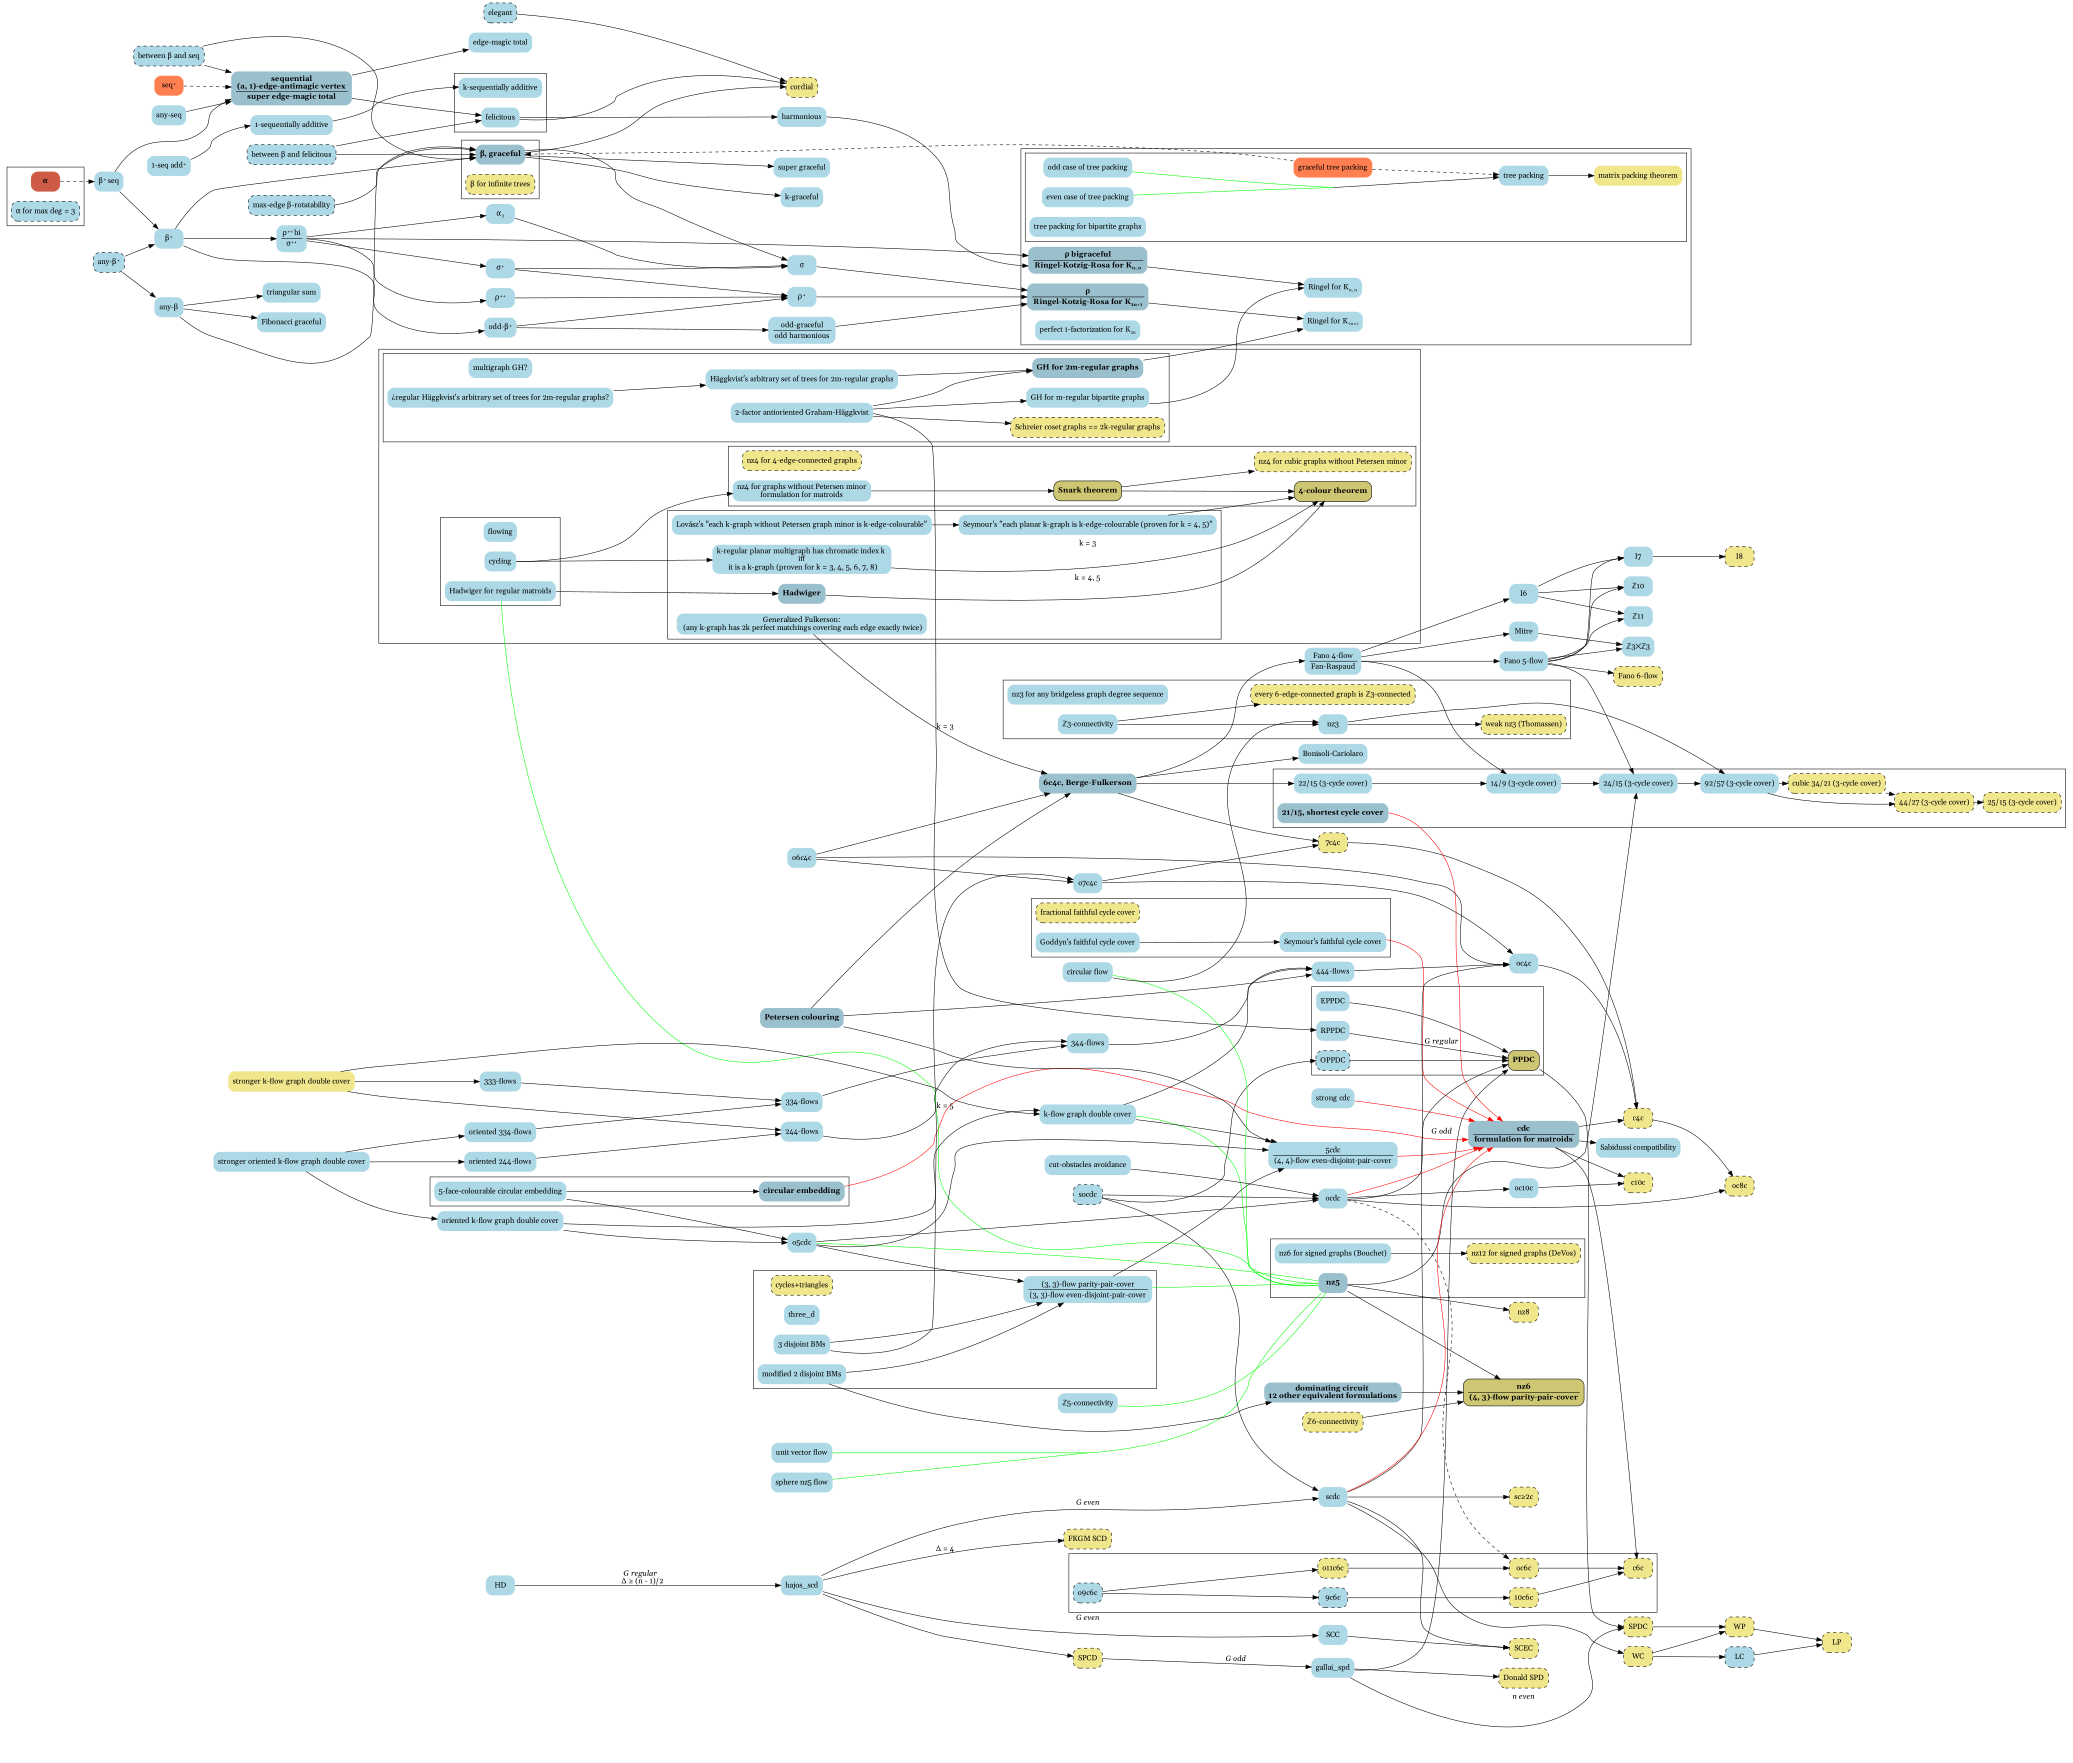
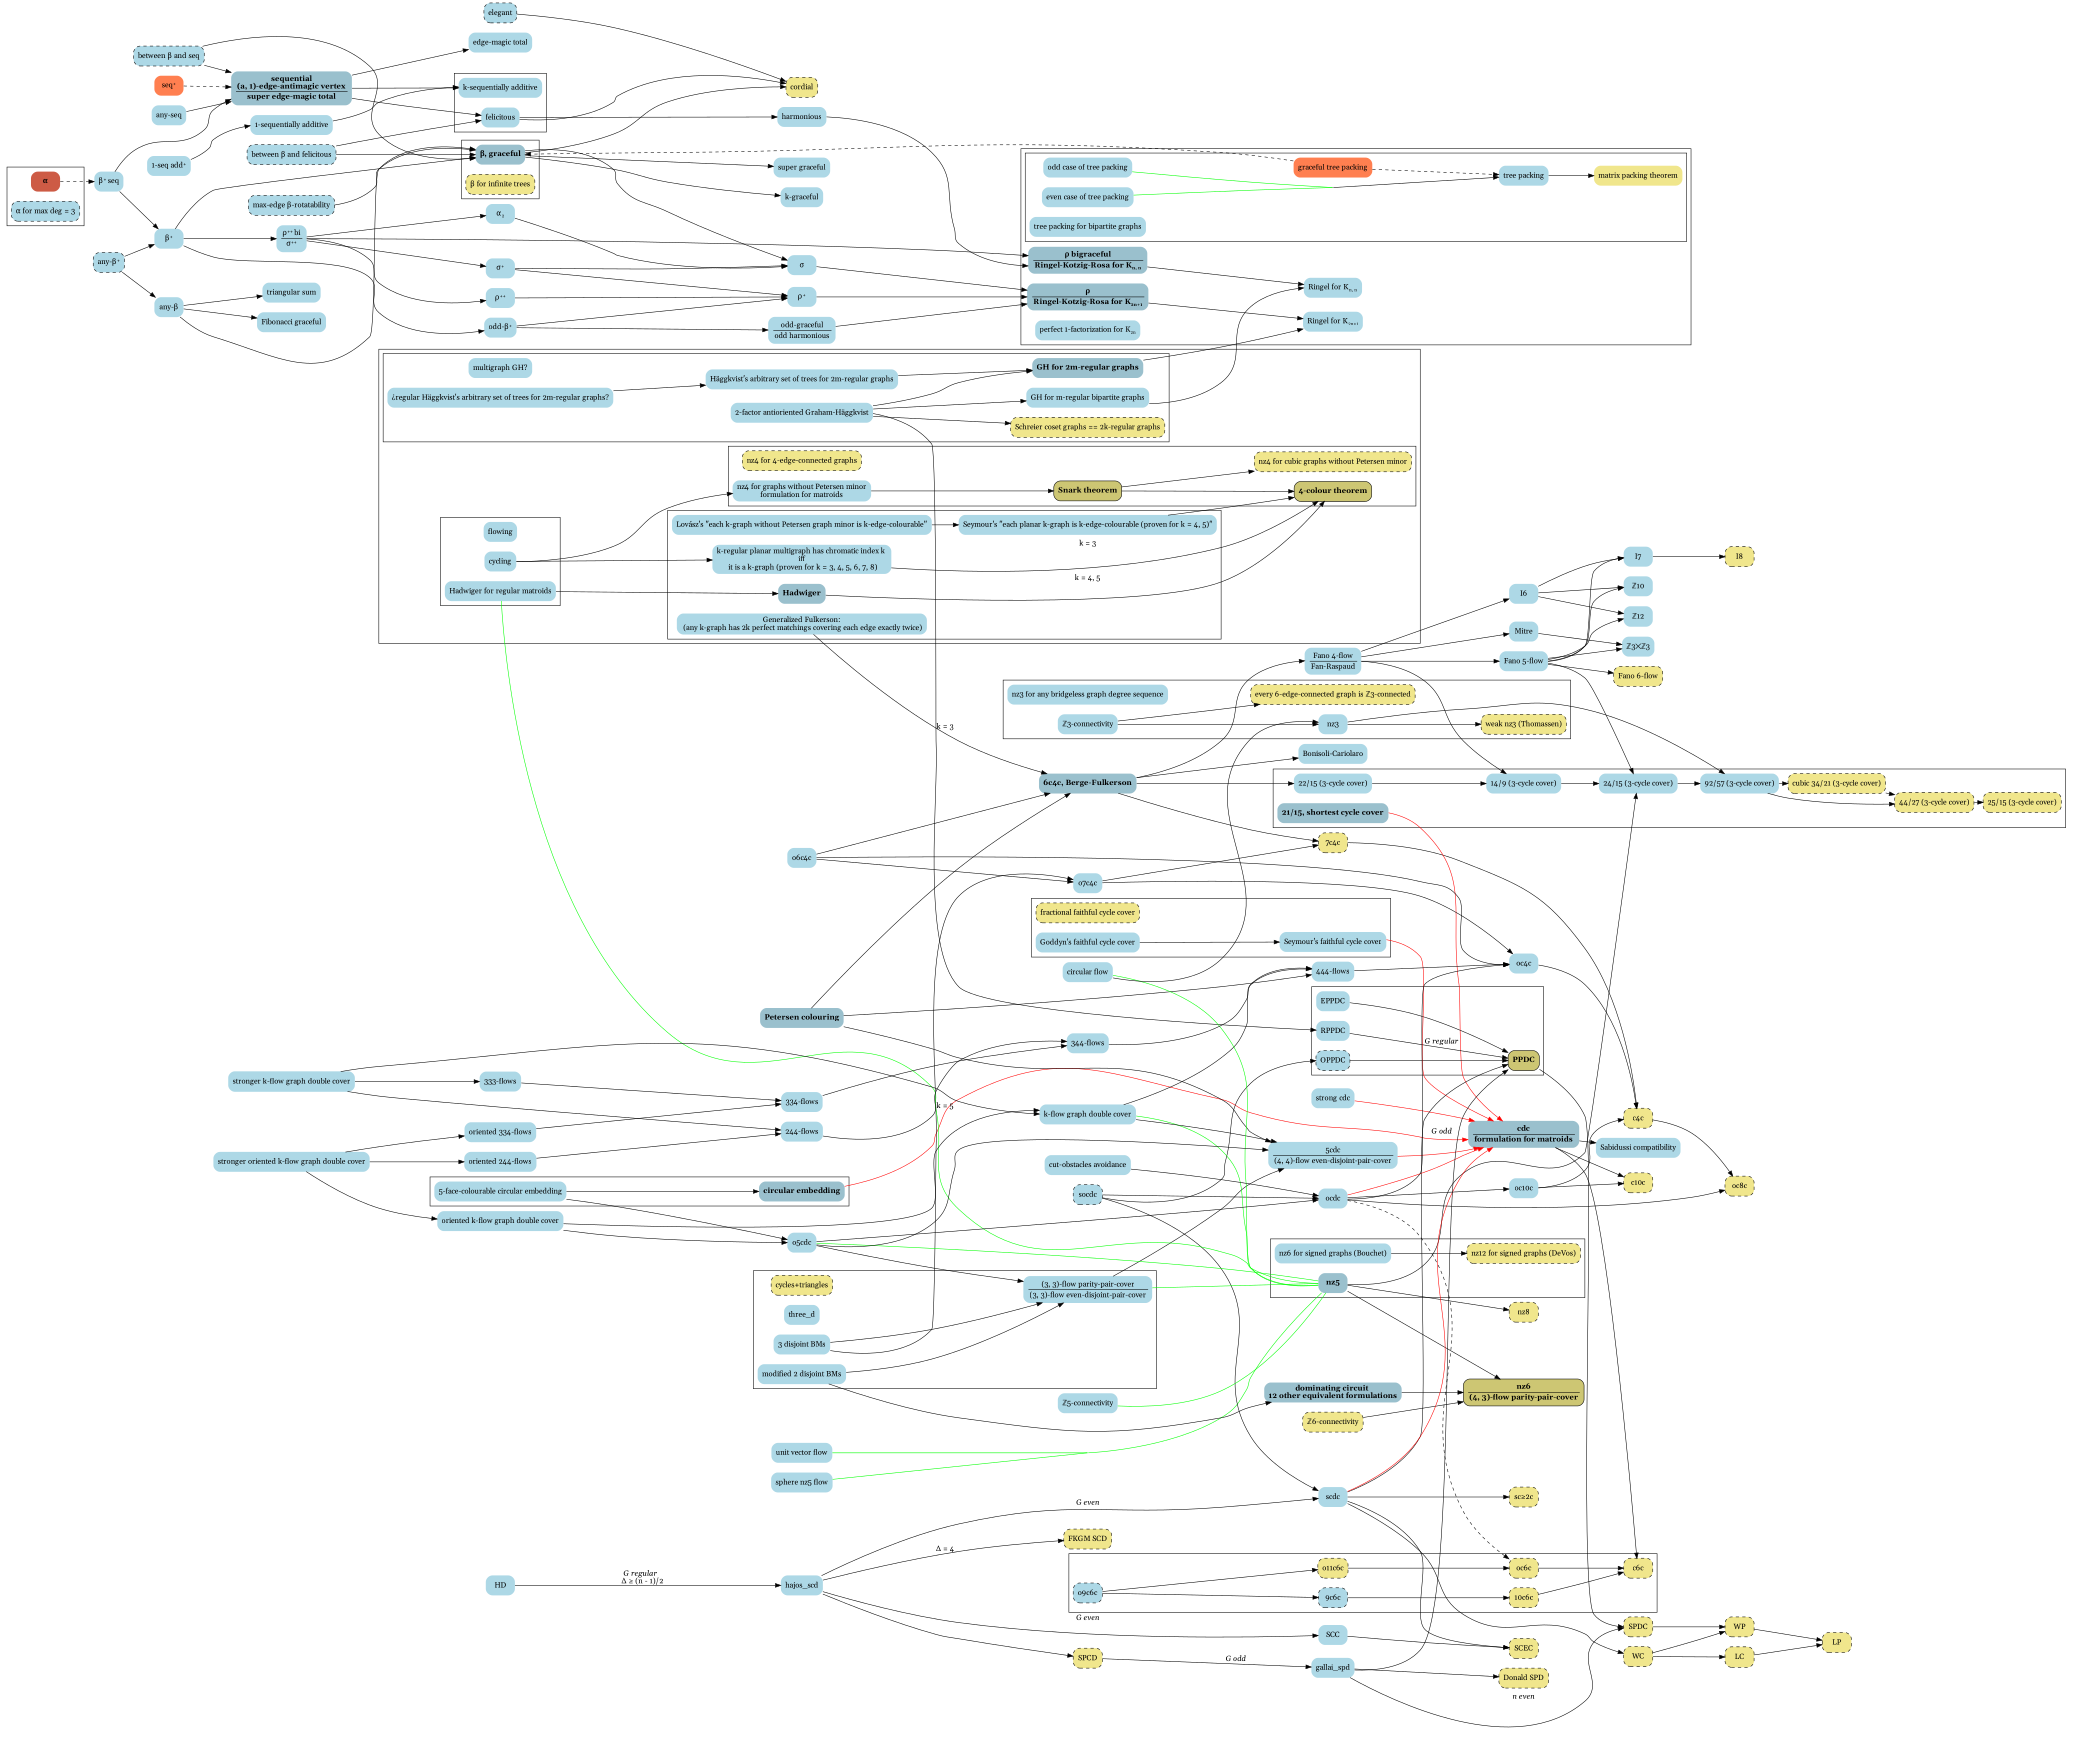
none -> (403, 88)
(1638, 616) -> (1638, 616)
(292, 1082) -> (292, 1082)
(1599, 1124) -> (1580, 1175)
(1740, 1657) -> (1740, 1657)
